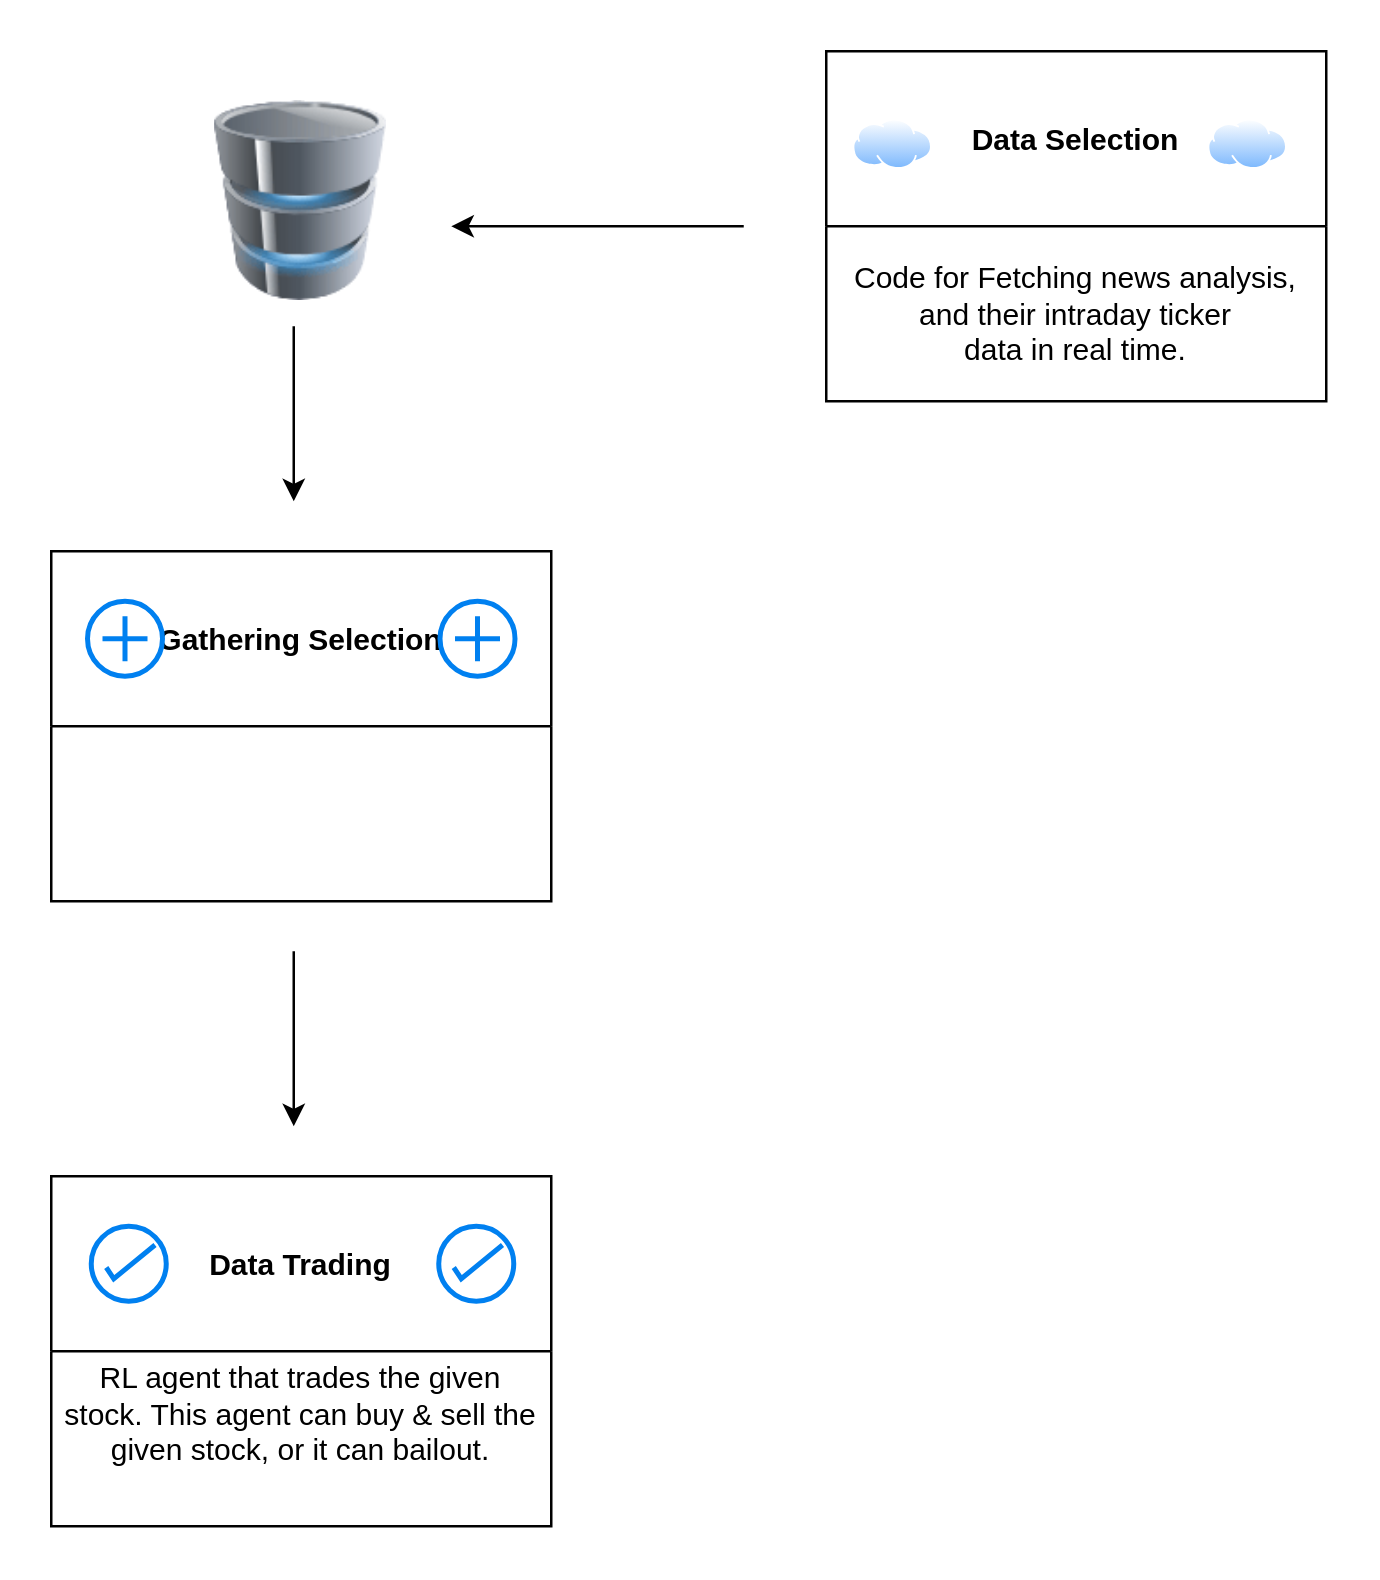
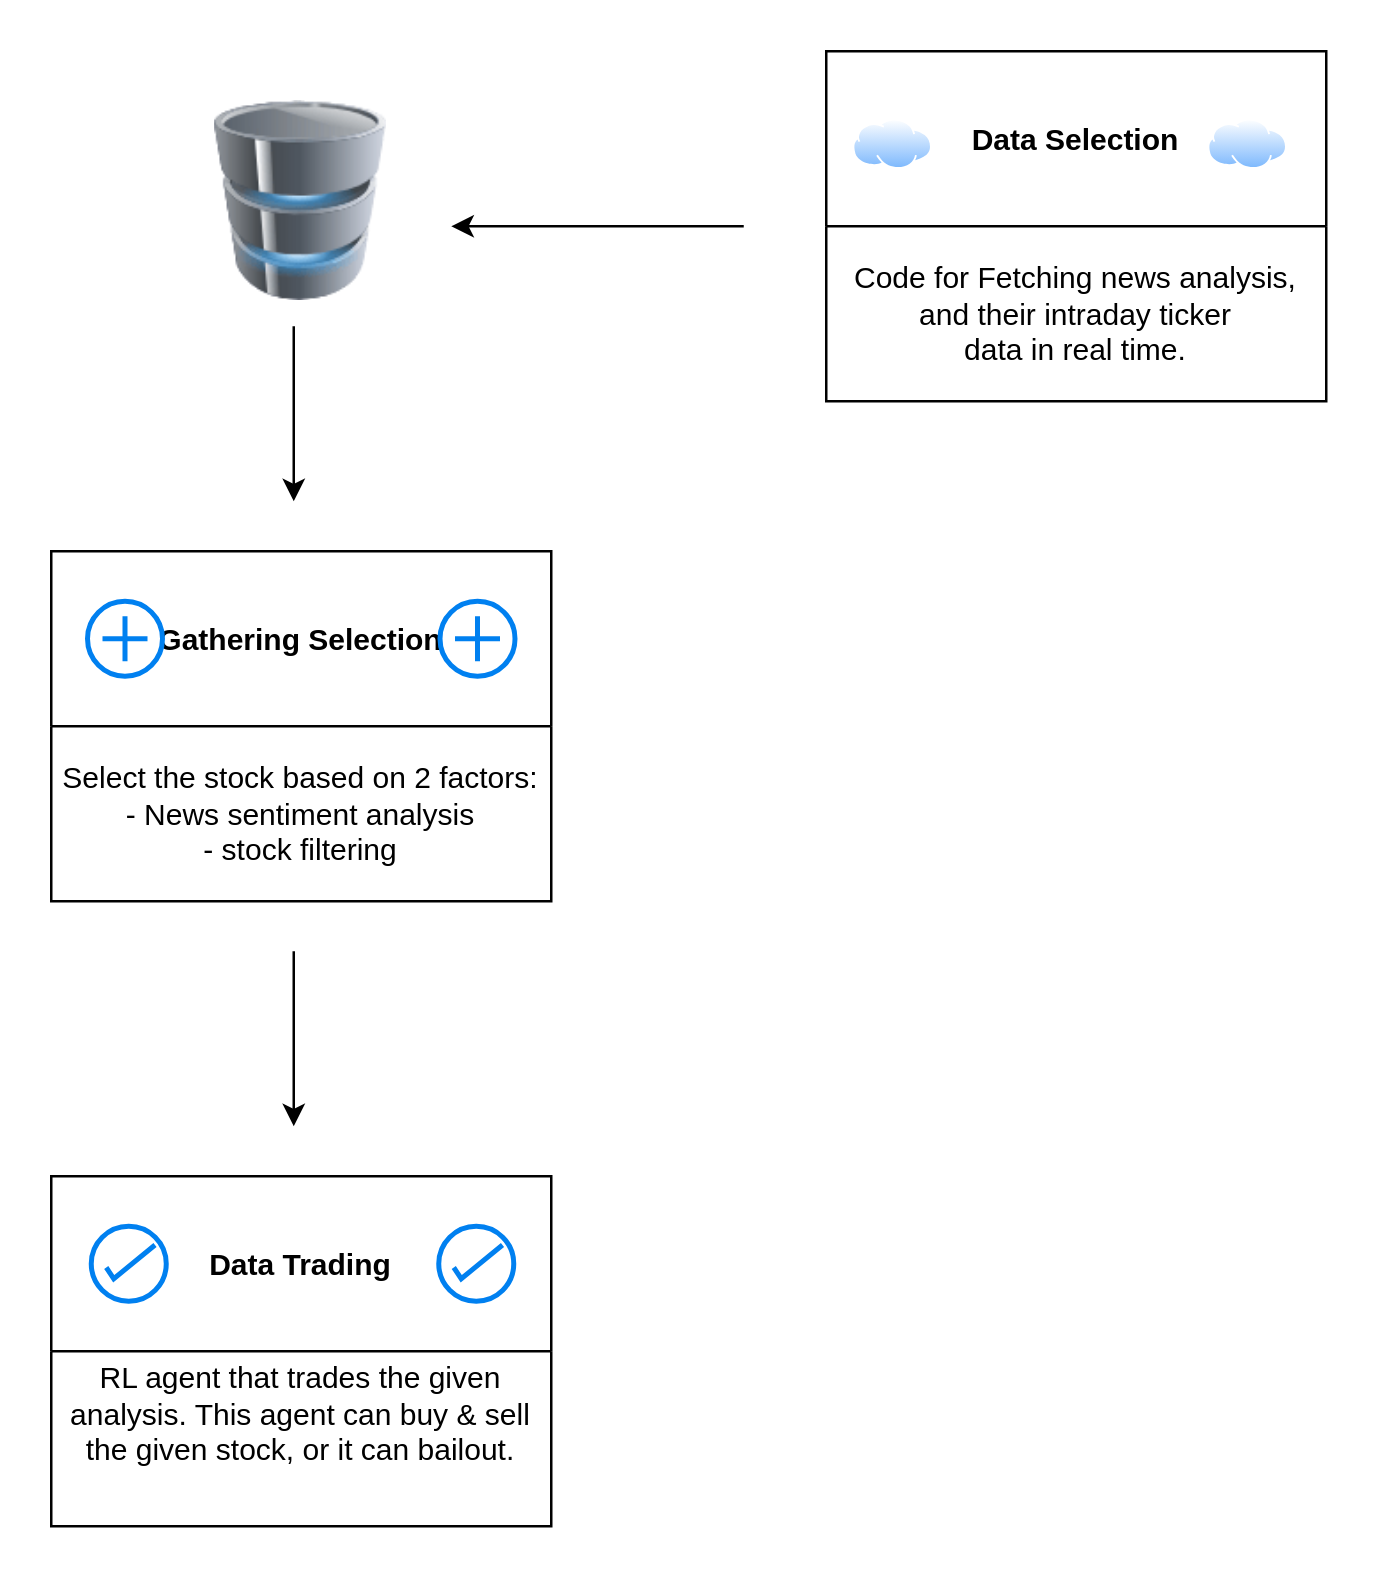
none -> (301, 826)
(301, 1380) -> (301, 1398)
